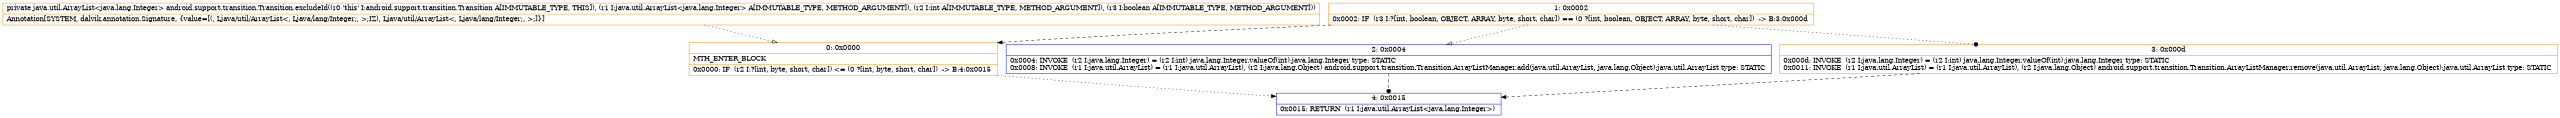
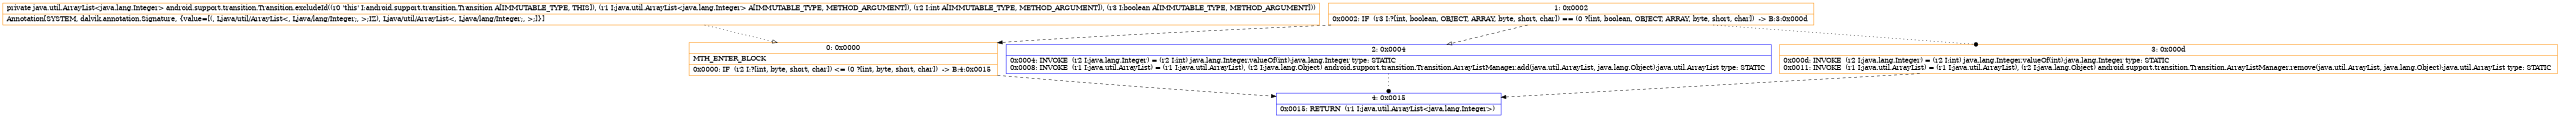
(1490, 34) -> (1490, 34)
(1389, 81) -> (1389, 81)
(1134, 86) -> (1134, 86)
